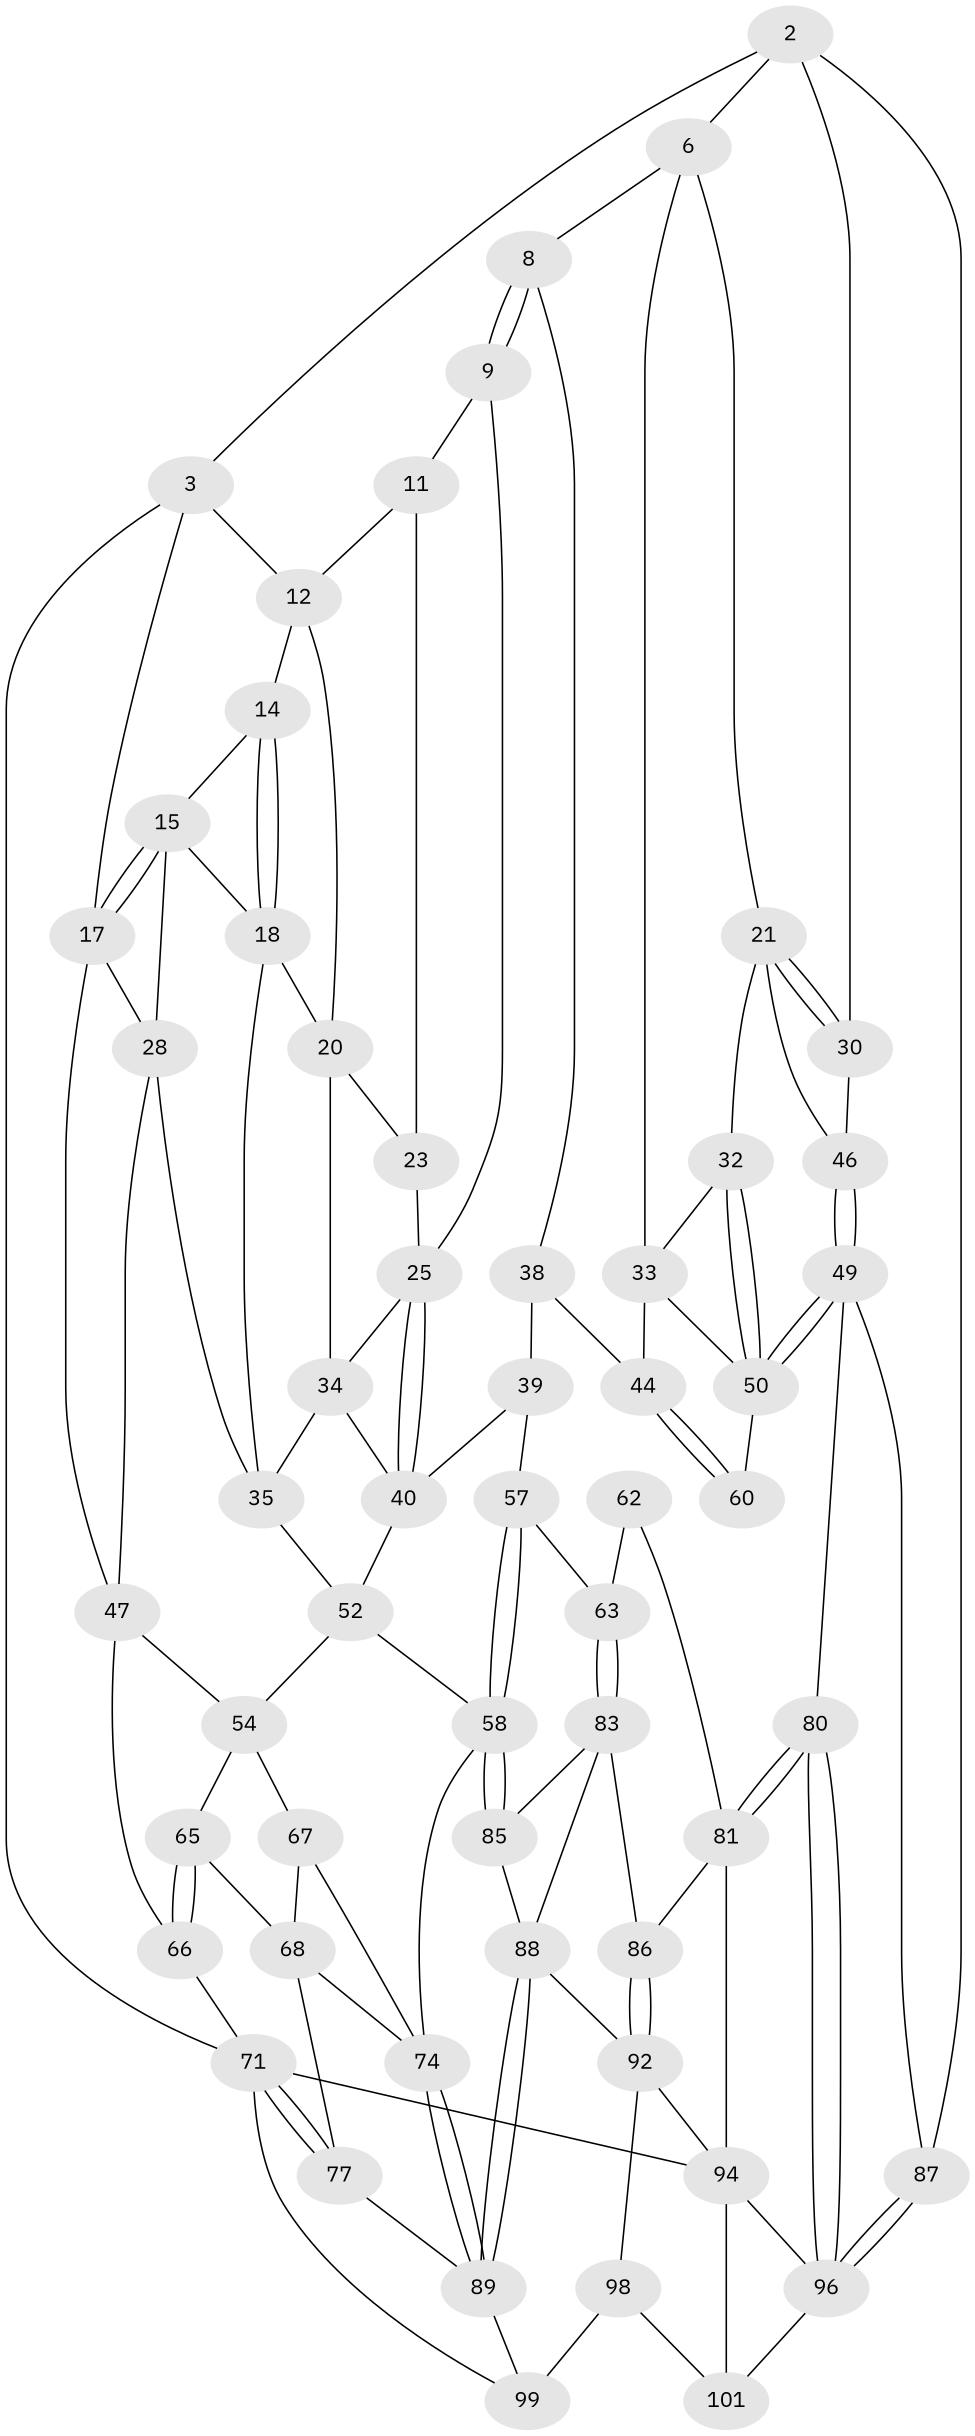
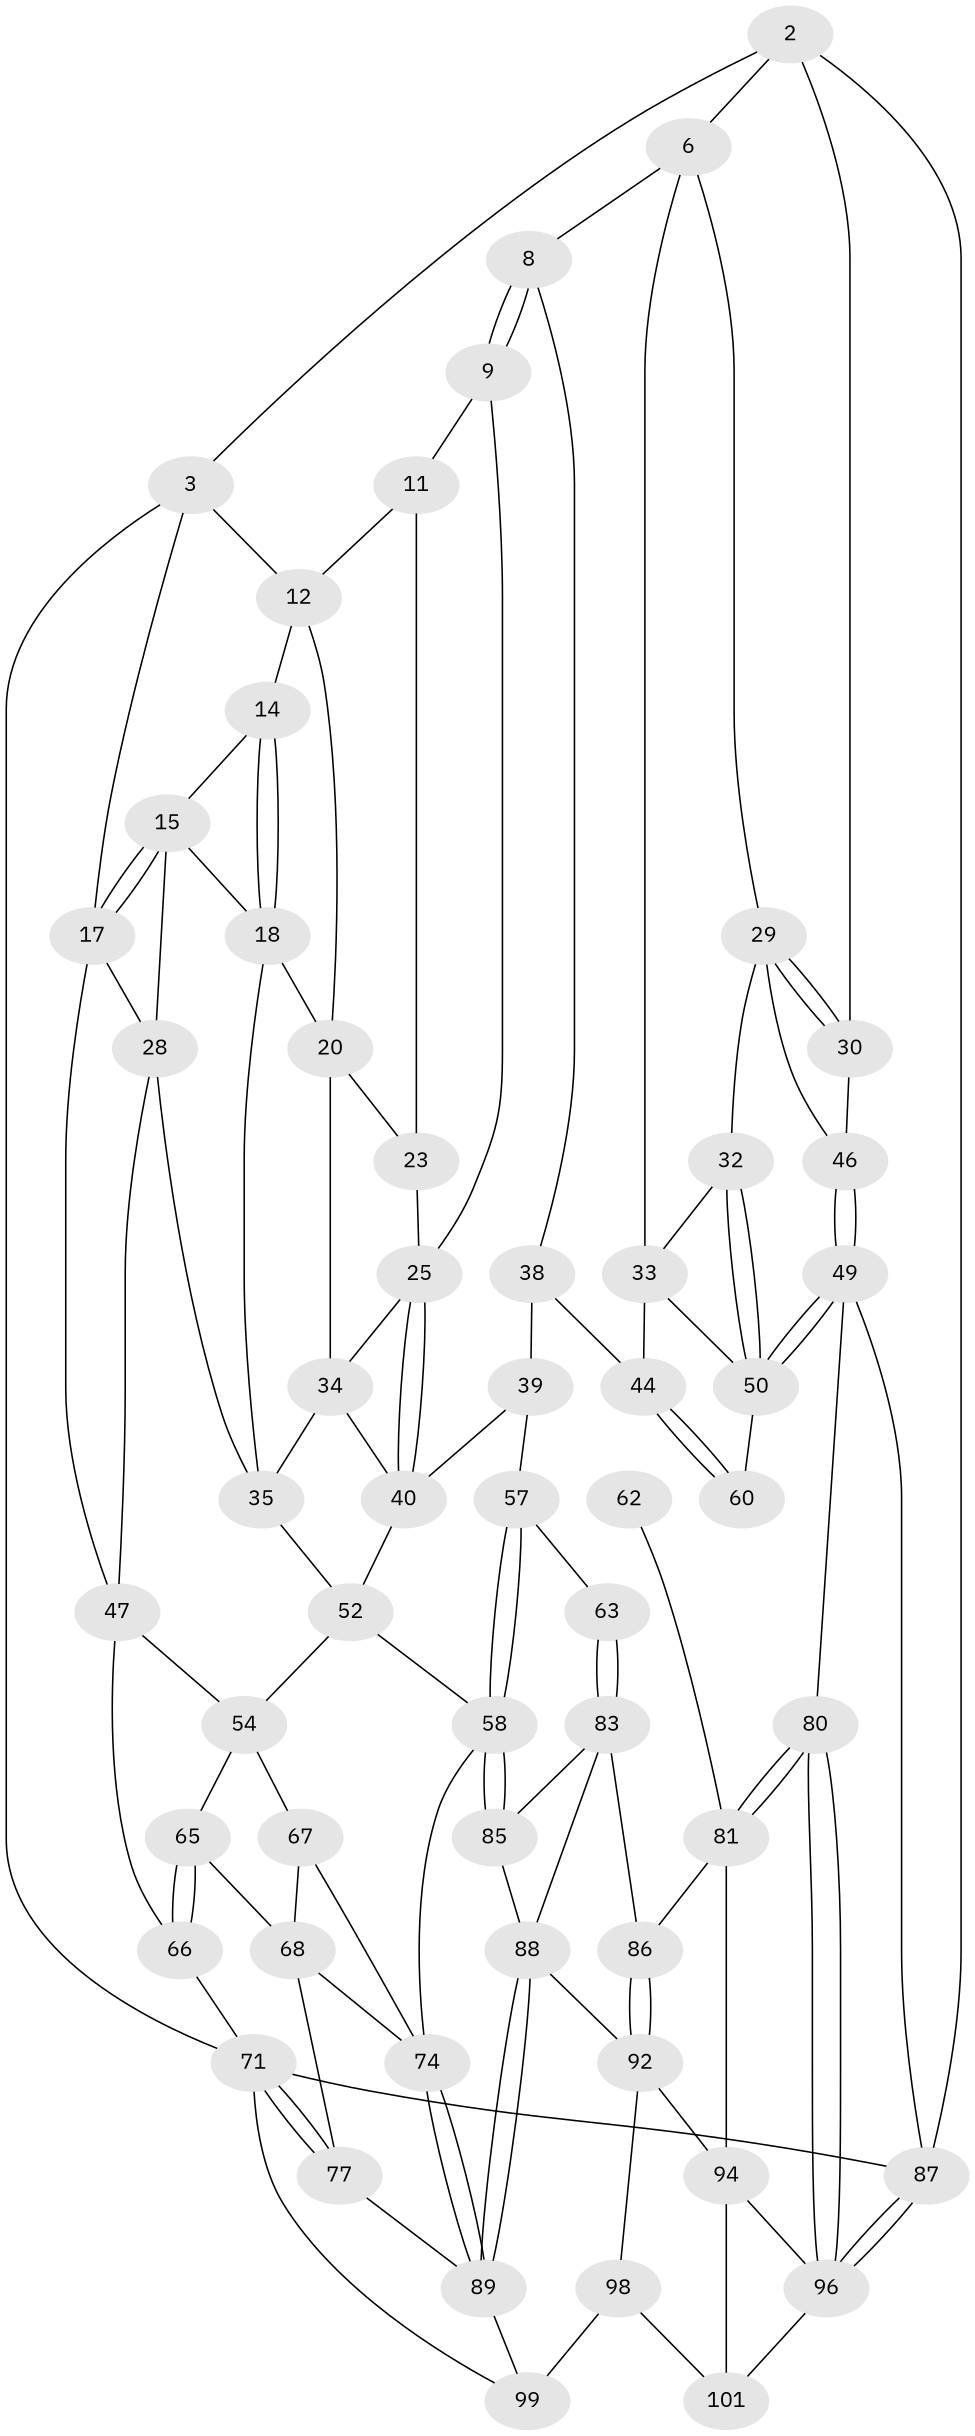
(764, 936) -> (764, 936)
(618, 1556) -> none
(480, 2117) -> (589, 2122)
